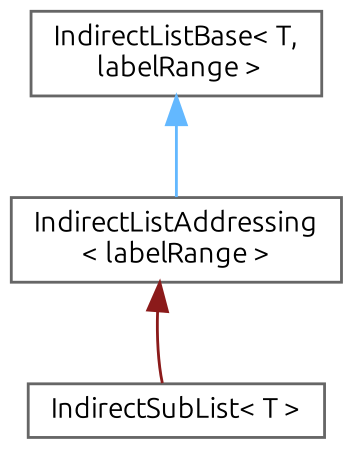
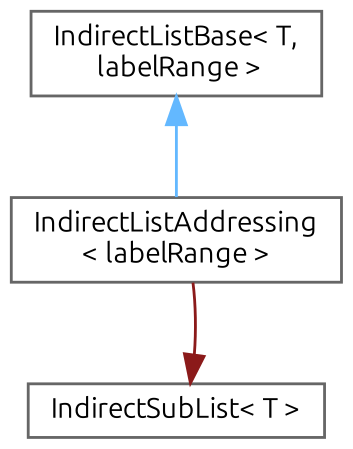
(158, 347) -> (195, 318)
